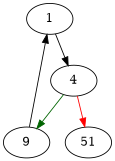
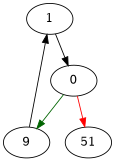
(74, 81) -> (74, 81)
